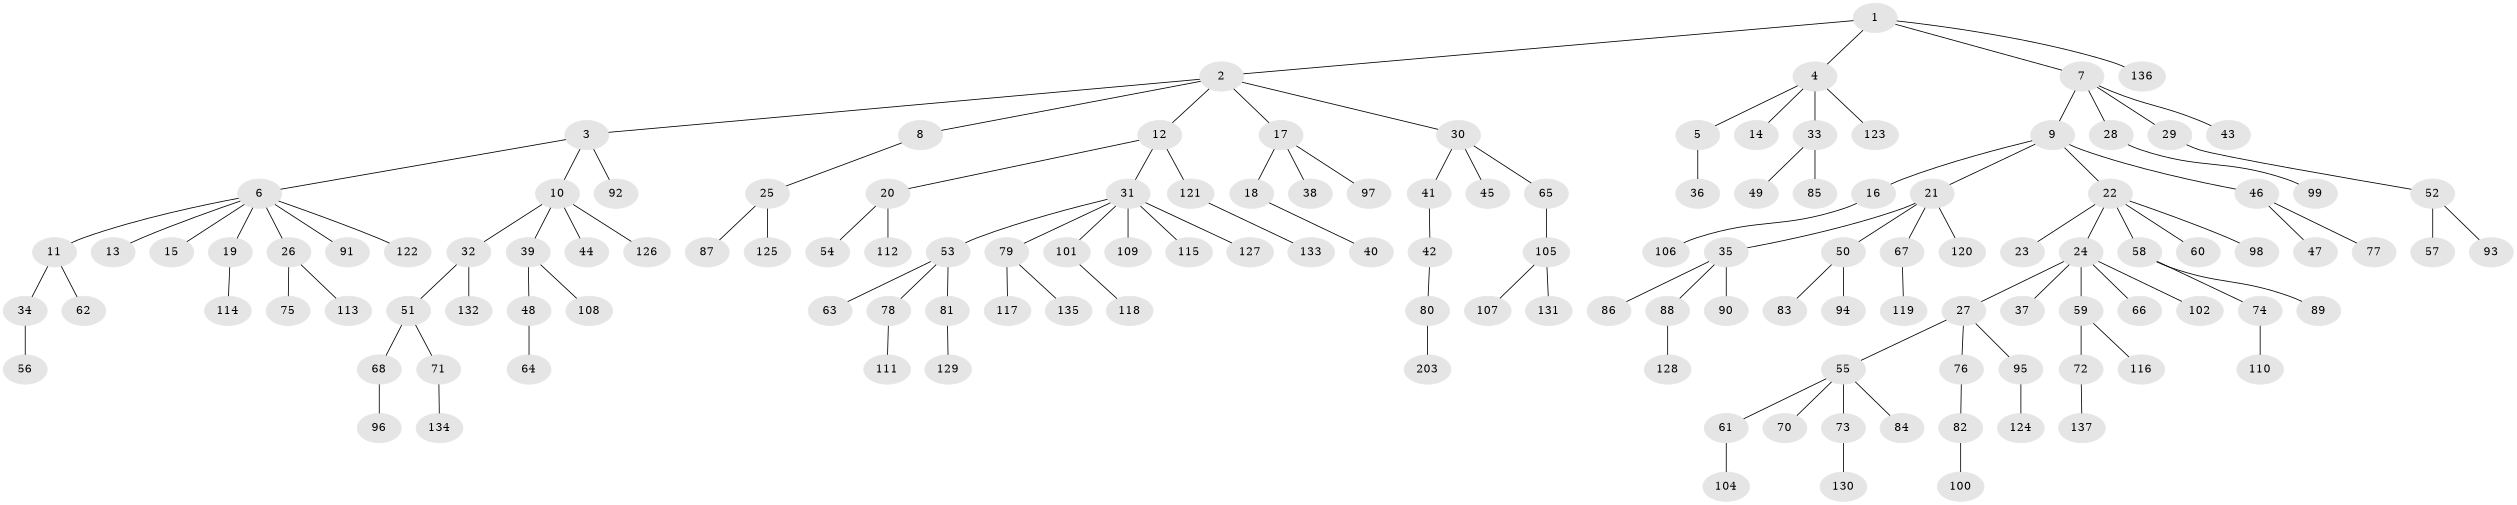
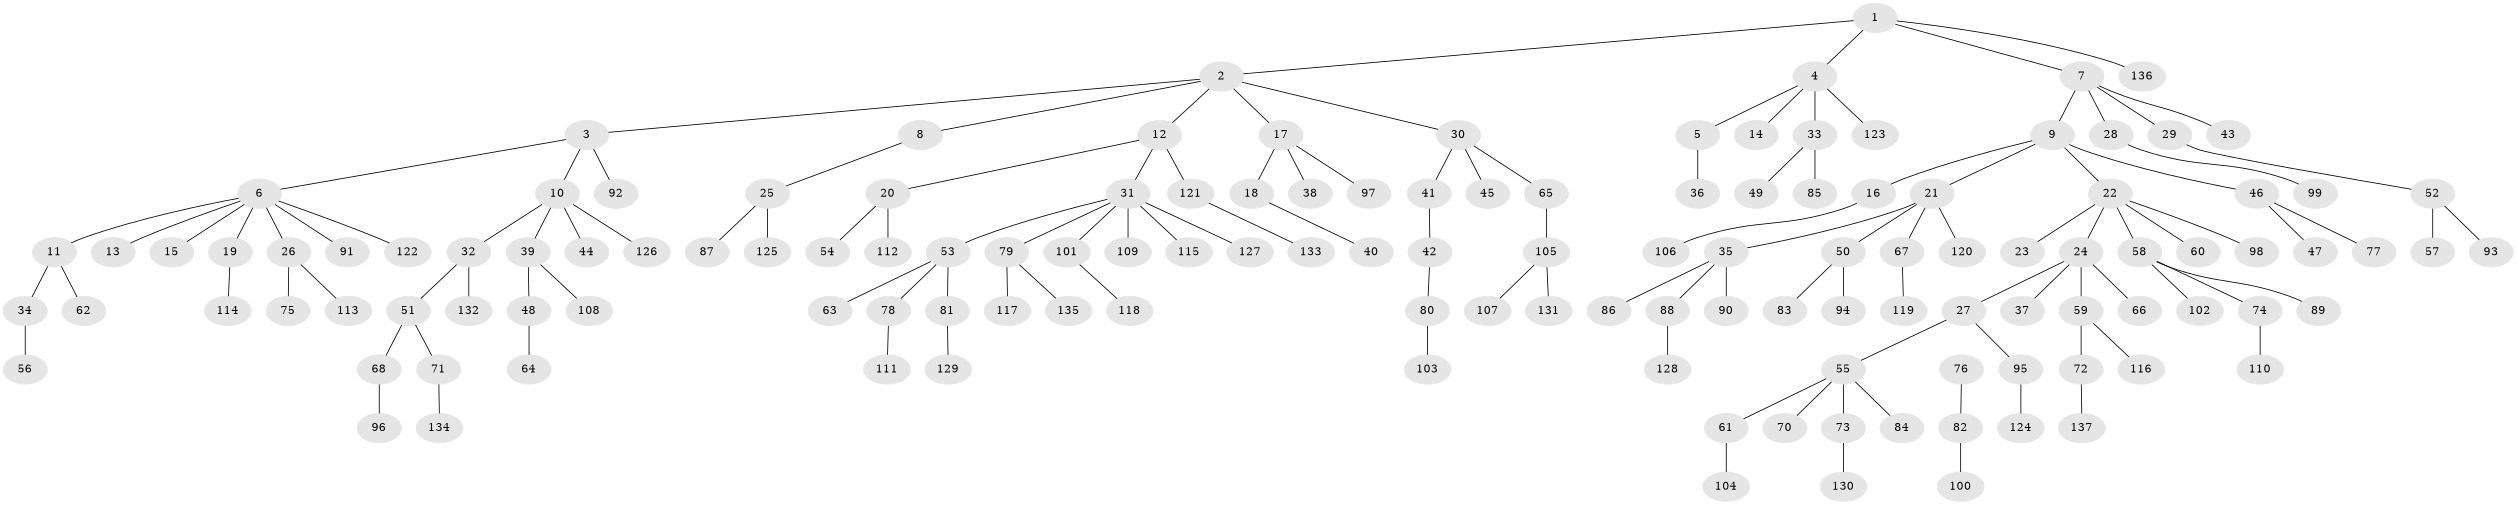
(2140, 281) -> (2170, 282)
(1963, 340) -> none
(1428, 370) -> (1428, 370)
